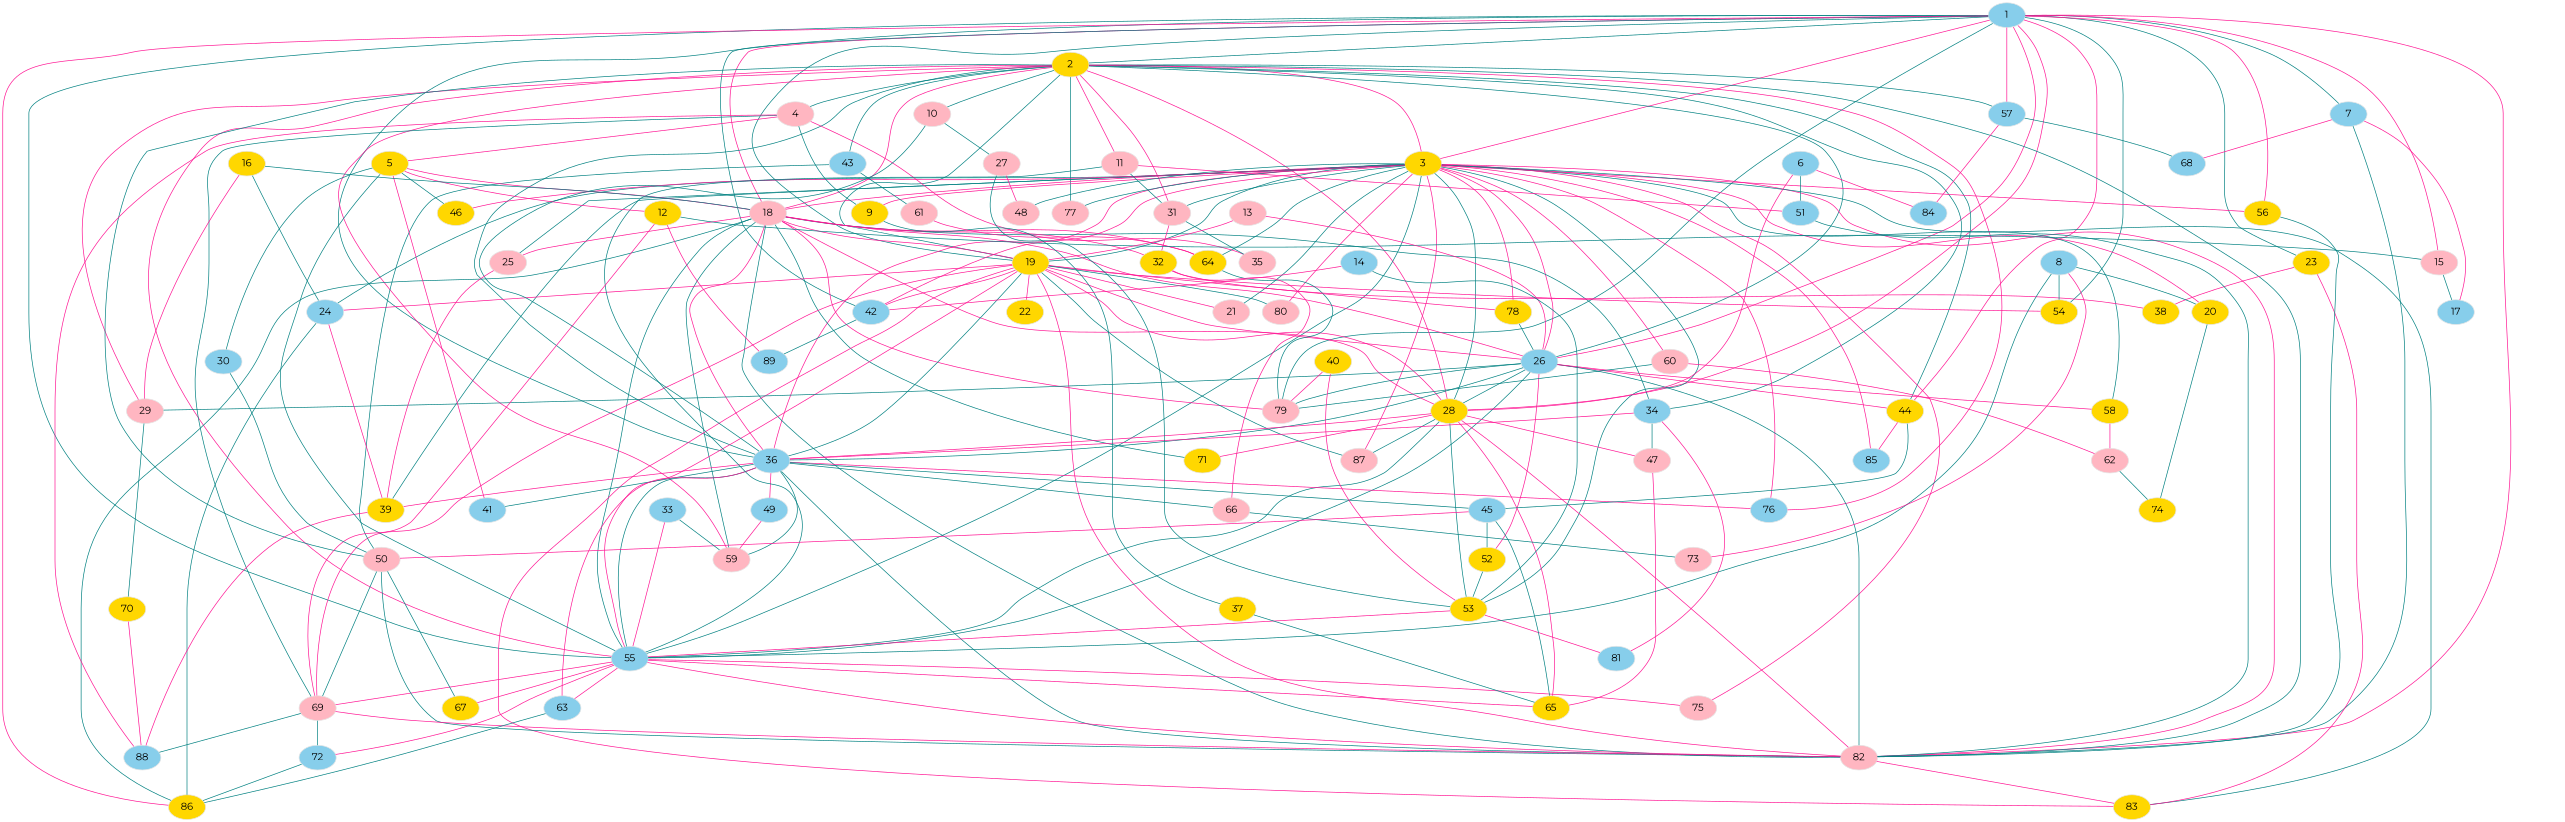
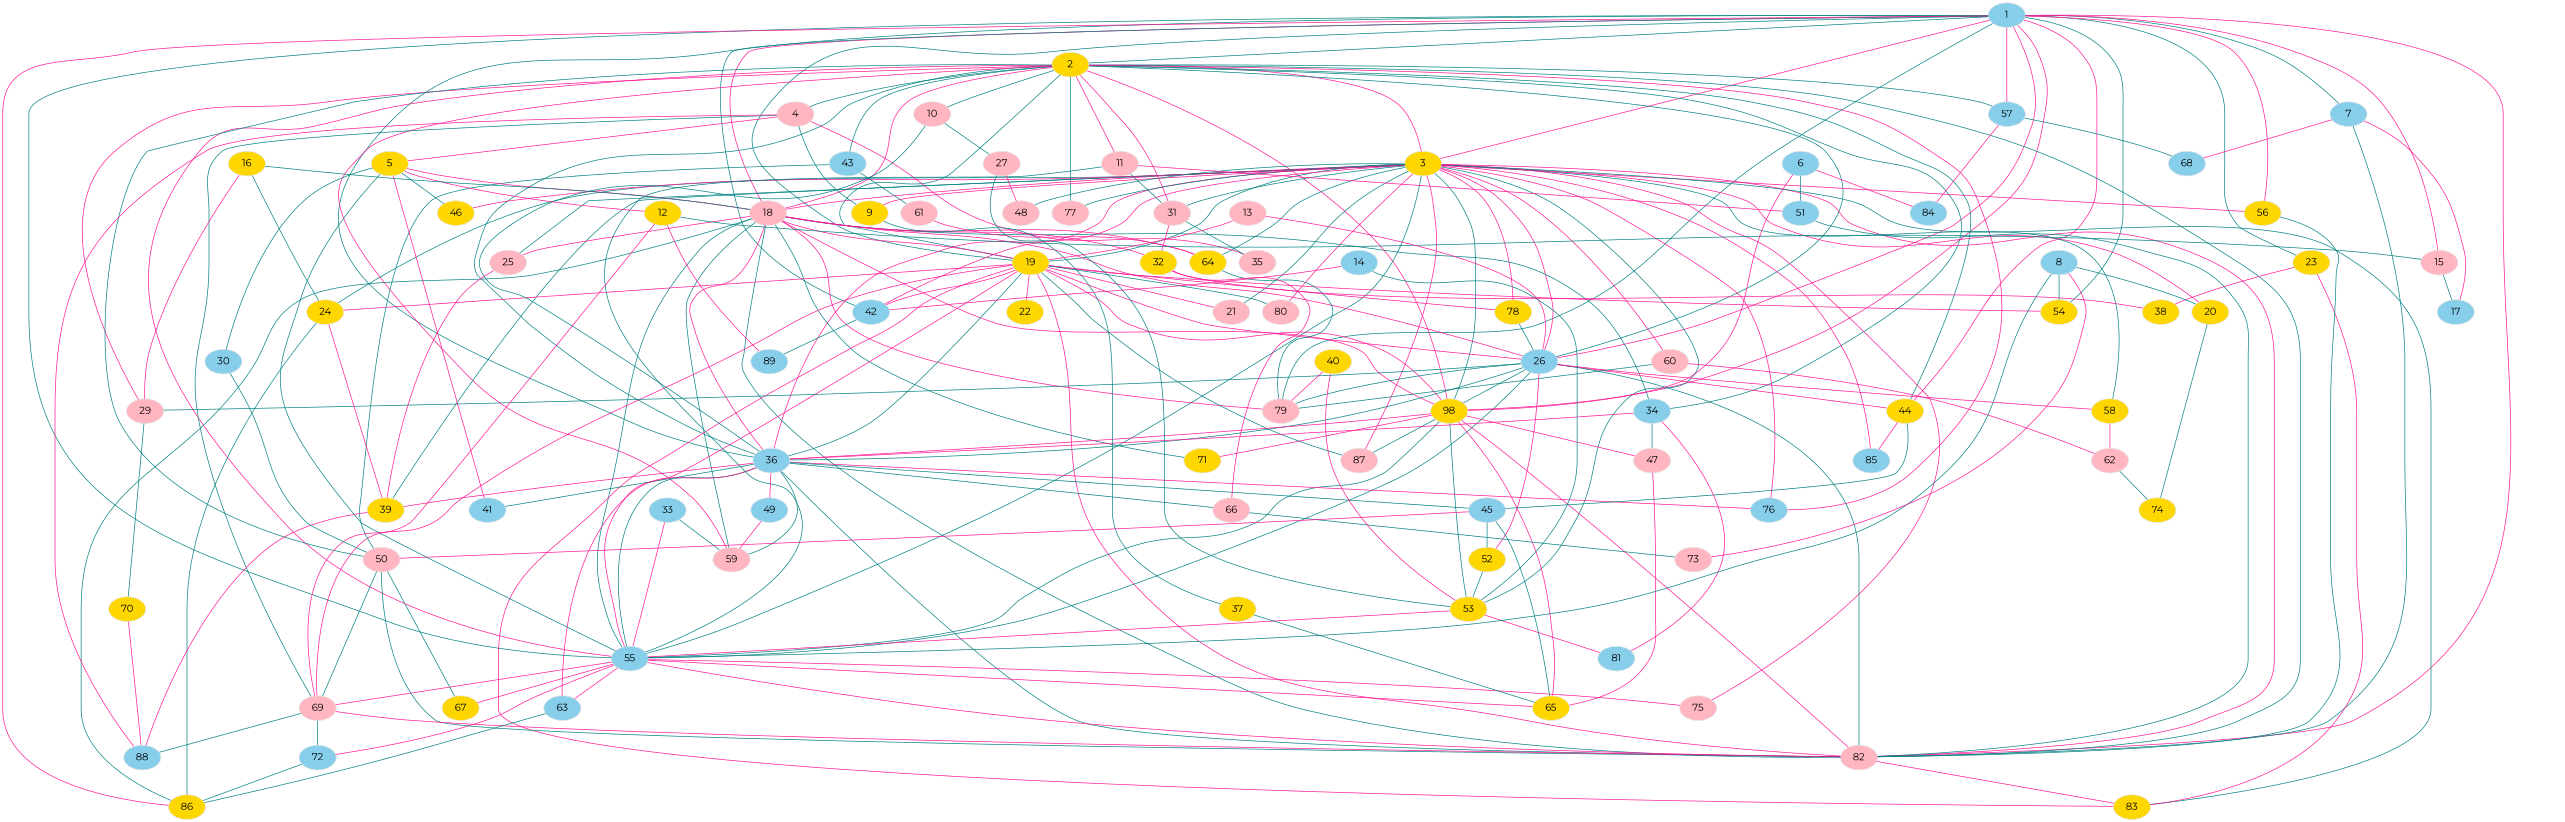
(325, 312) -> (325, 312)
(1449, 411) -> (1449, 411)
